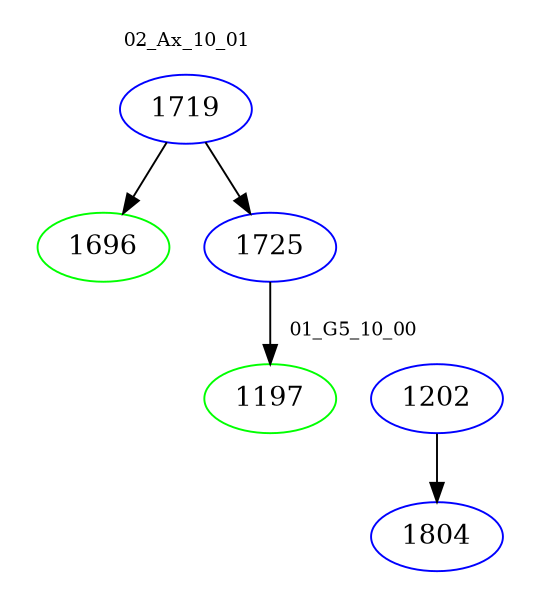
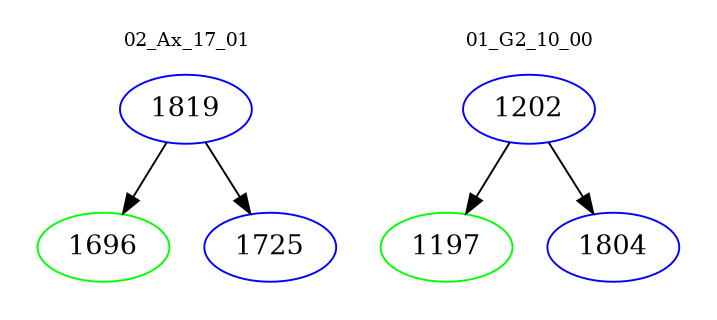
(187, 41) -> (187, 41)
(186, 109) -> (186, 109)
(270, 324) -> (493, 170)
(354, 331) -> (530, 41)
